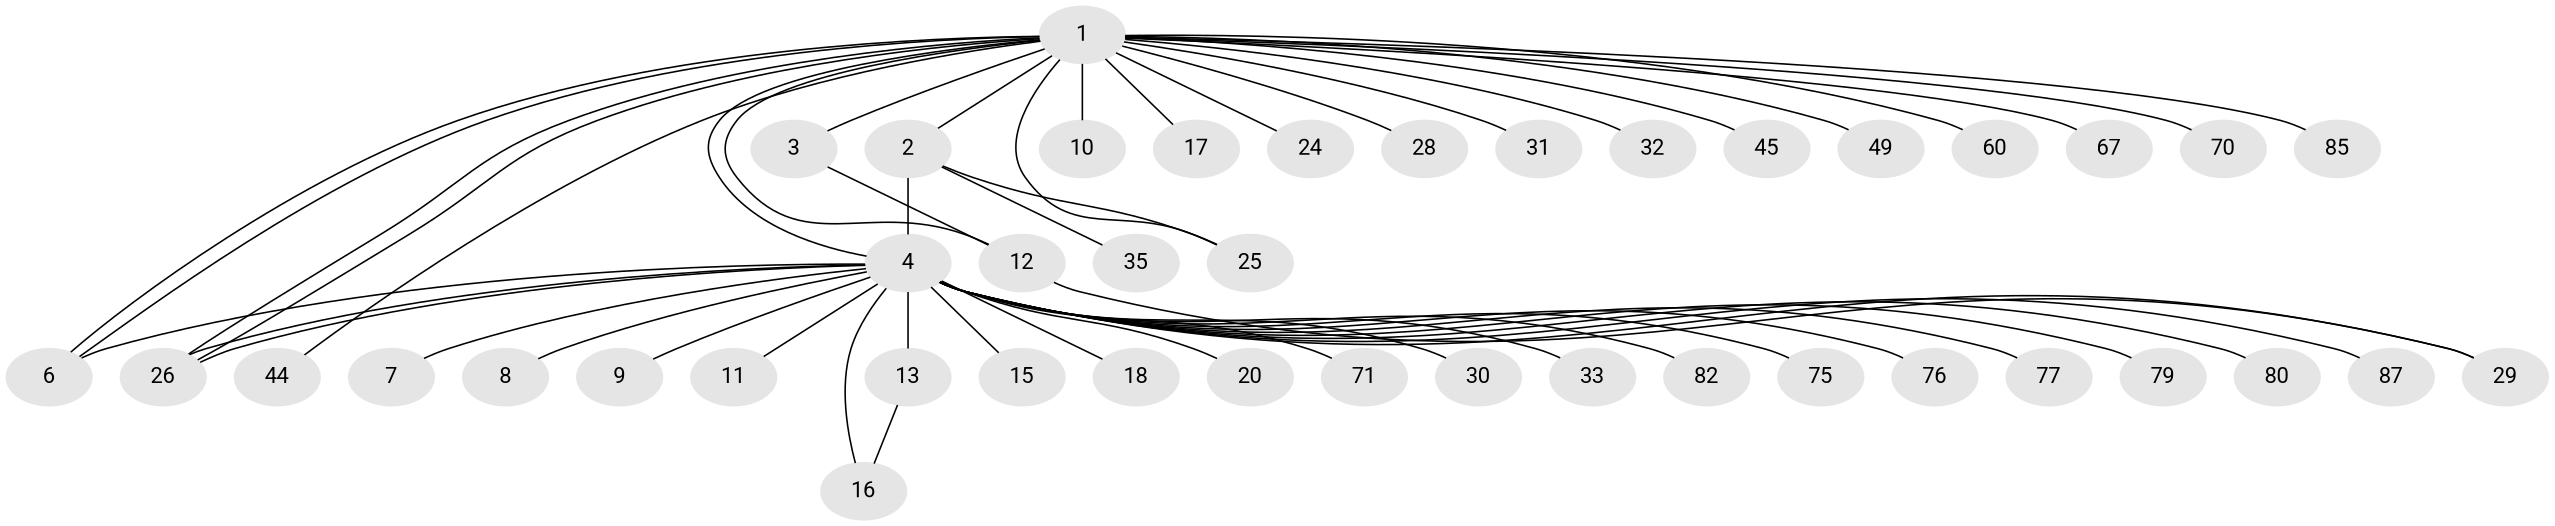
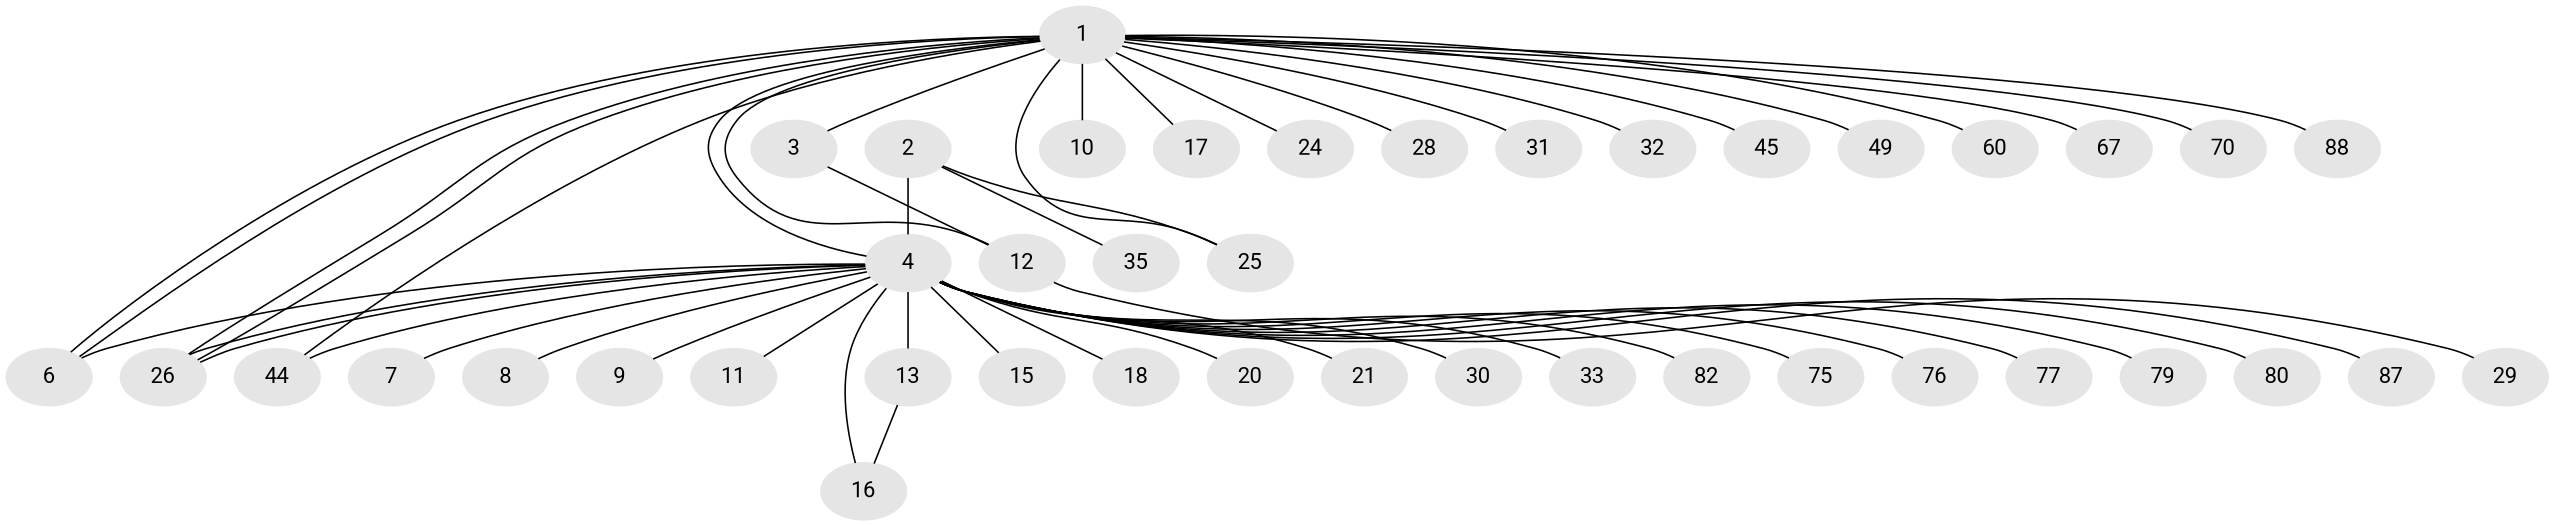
(995, 92) -> none
(2337, 149) -> (2337, 149)
(1707, 320) -> (585, 295)
(1364, 377) -> (1364, 377)
